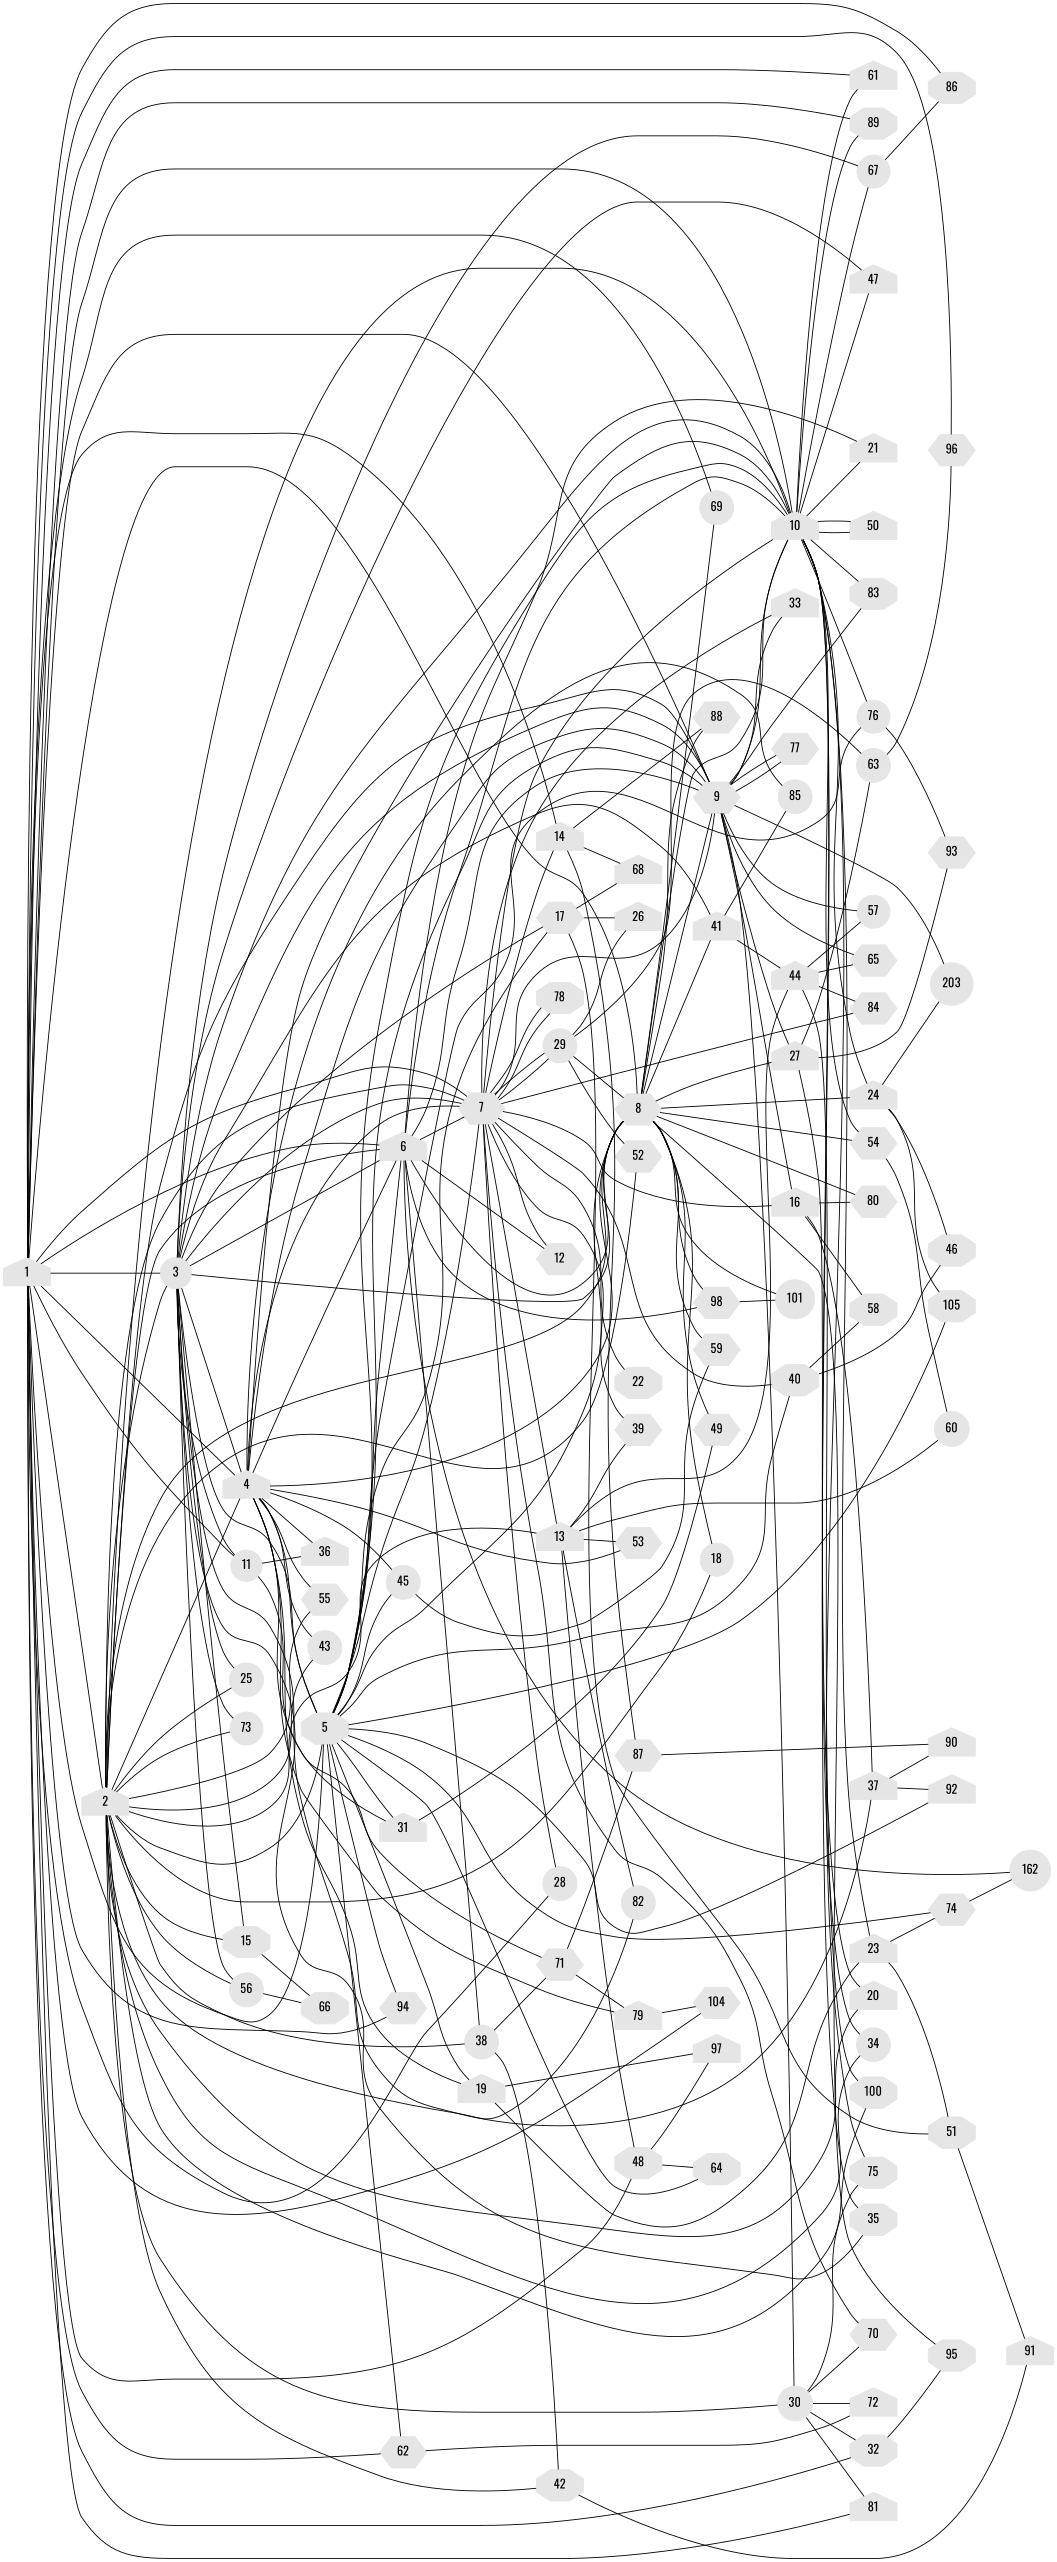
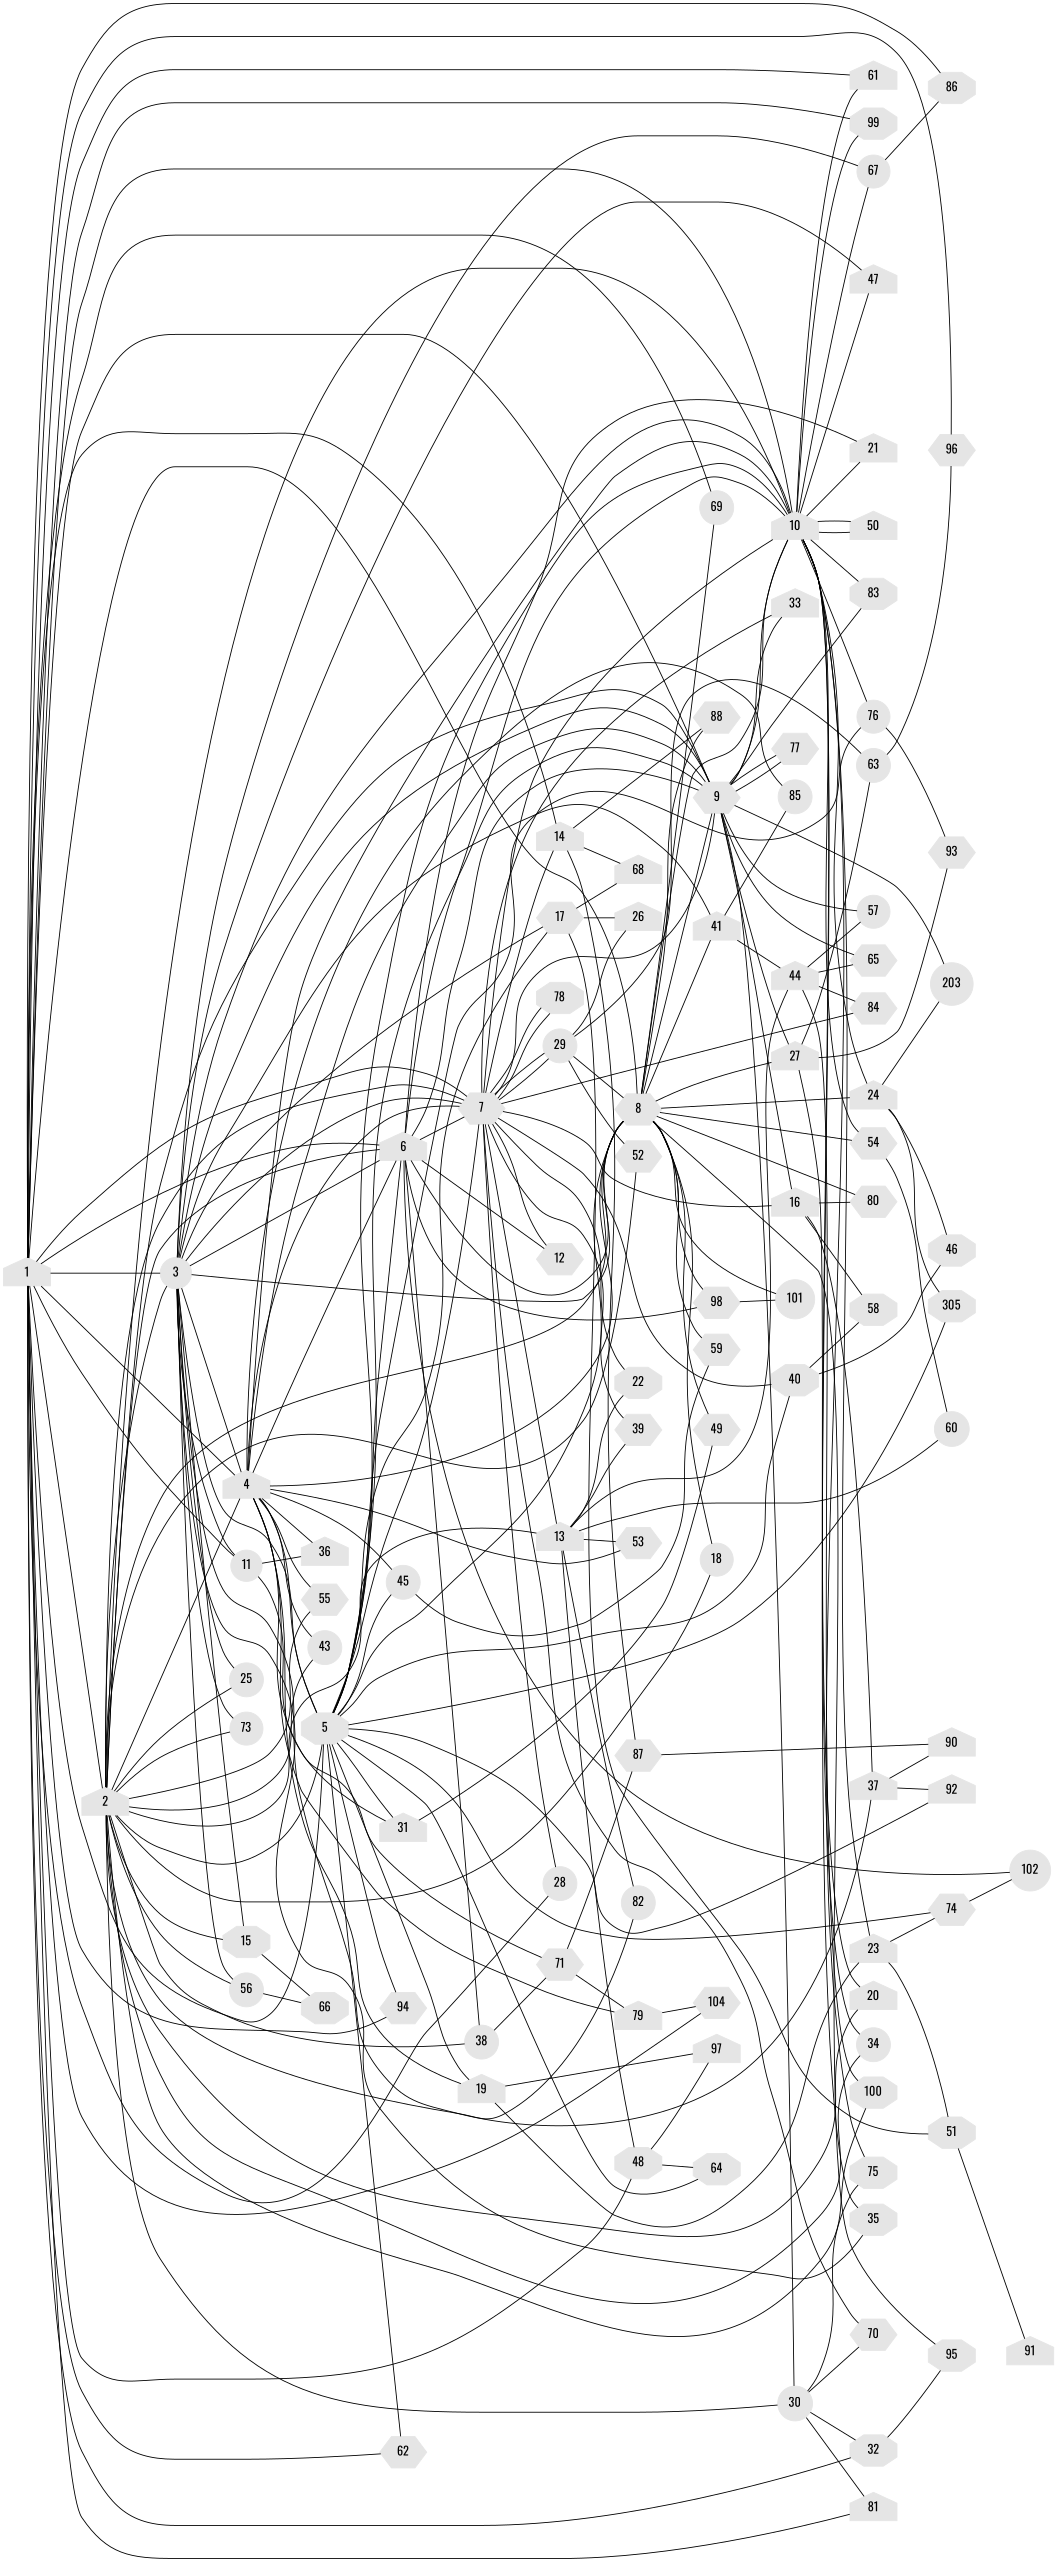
(873, 124) -> (873, 124)
(952, 1306) -> (952, 1306)
none -> (598, 1462)
(1030, 1871) -> (1030, 1871)
(873, 2404) -> none
(560, 2485) -> none
